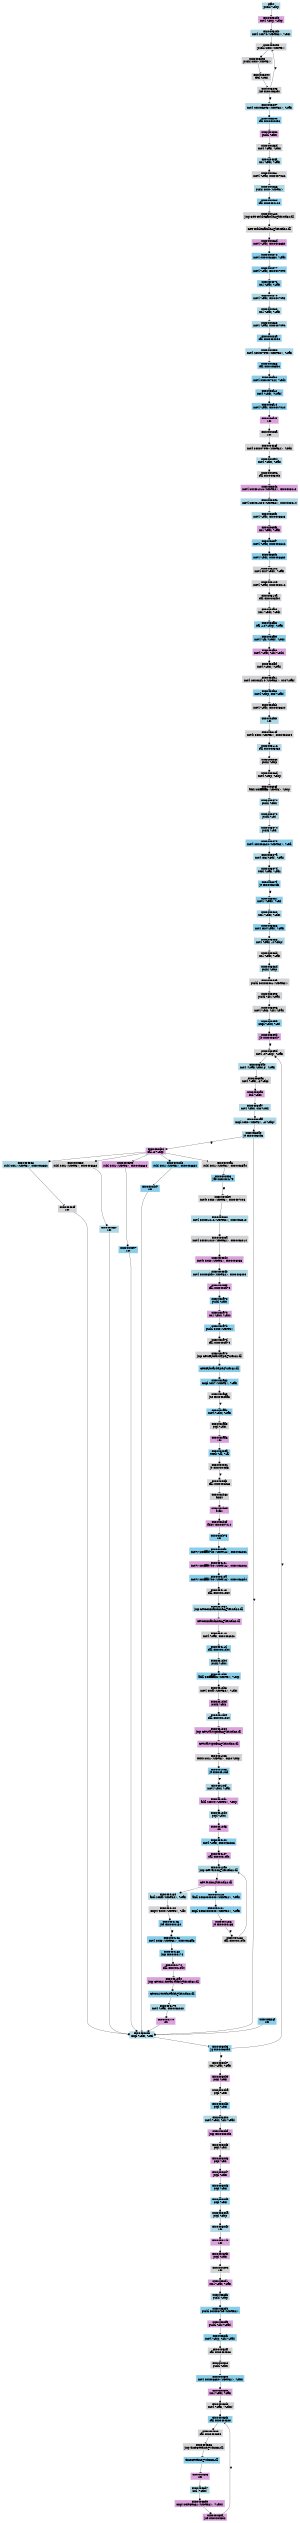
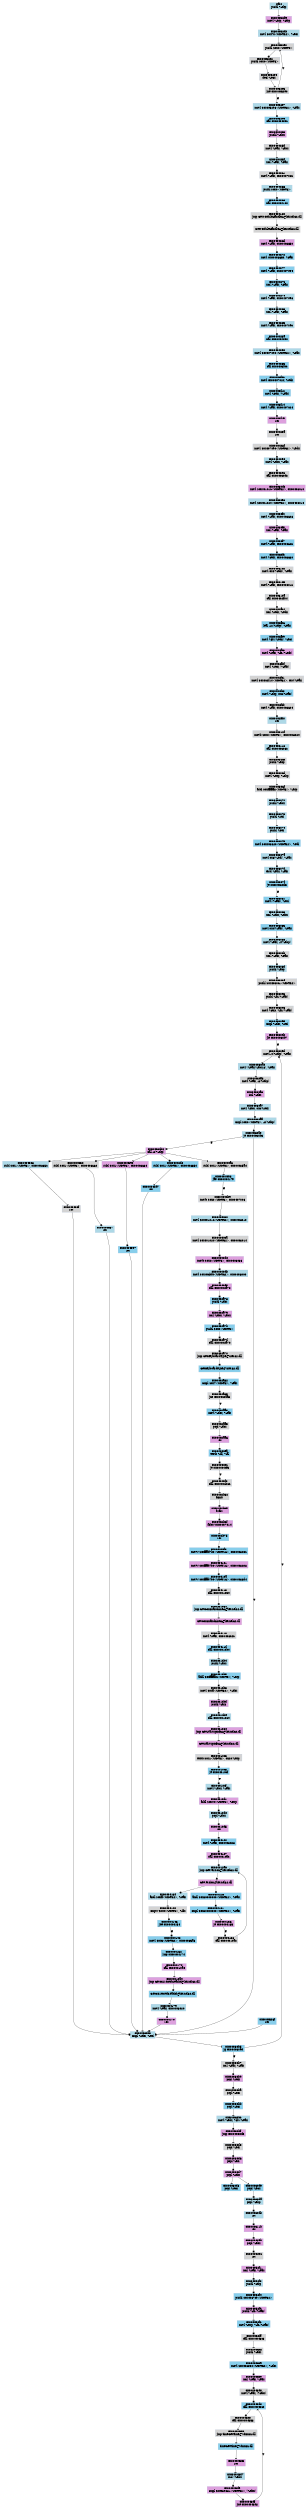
(269, 604) -> (277, 603)
(220, 2194) -> (243, 2180)
